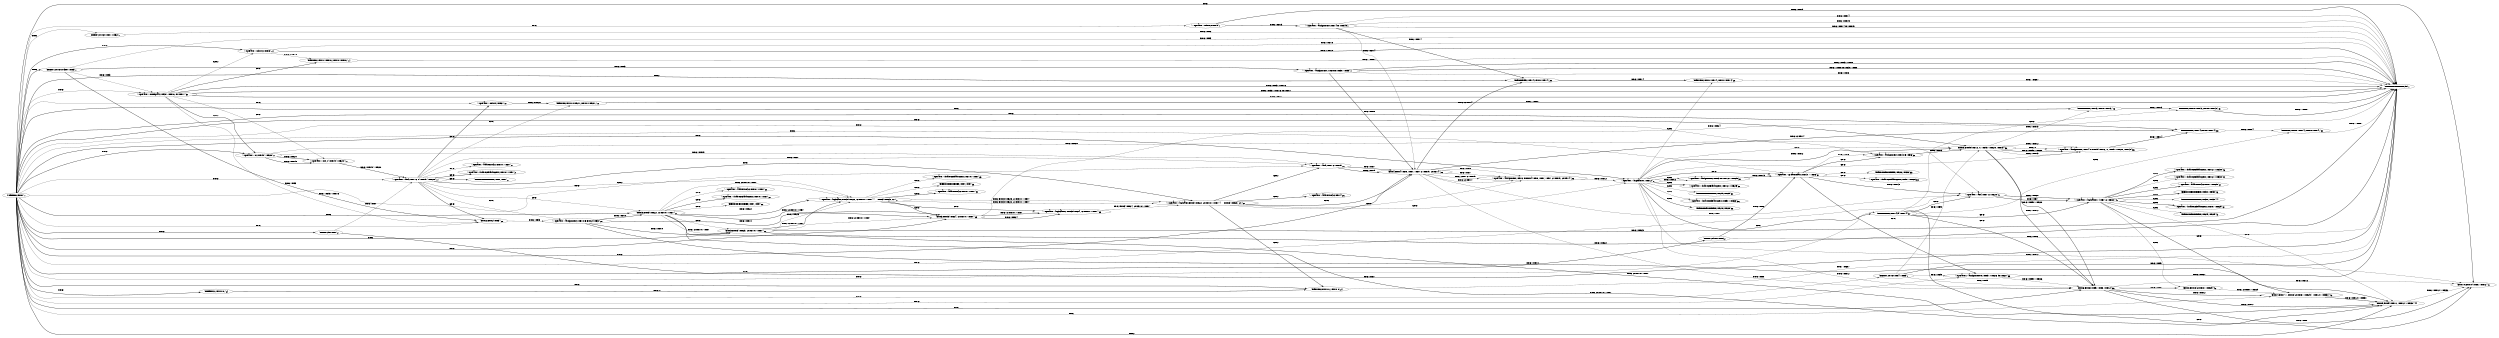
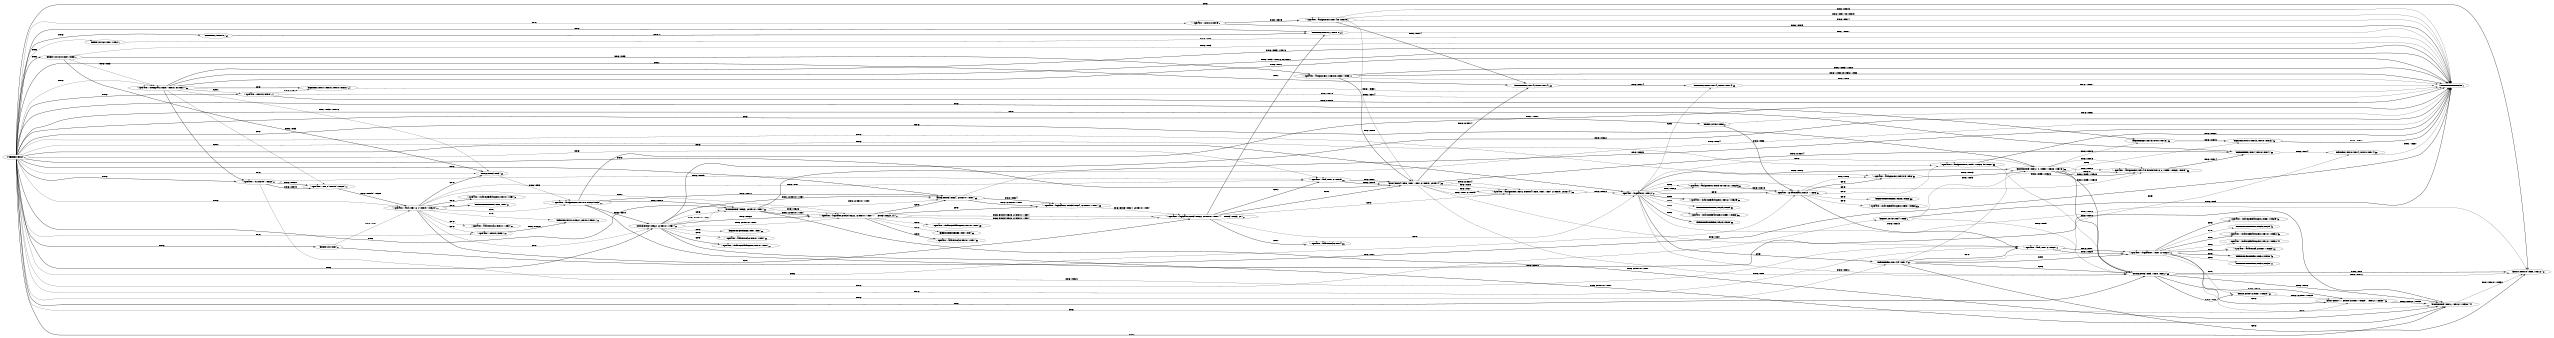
(1499, 102) -> (1503, 119)
(452, 141) -> (444, 225)
(1883, 232) -> (1887, 193)
(1929, 276) -> none
